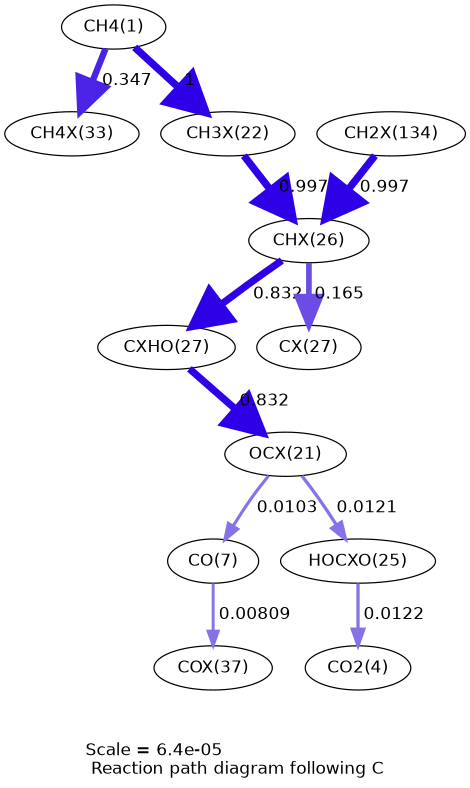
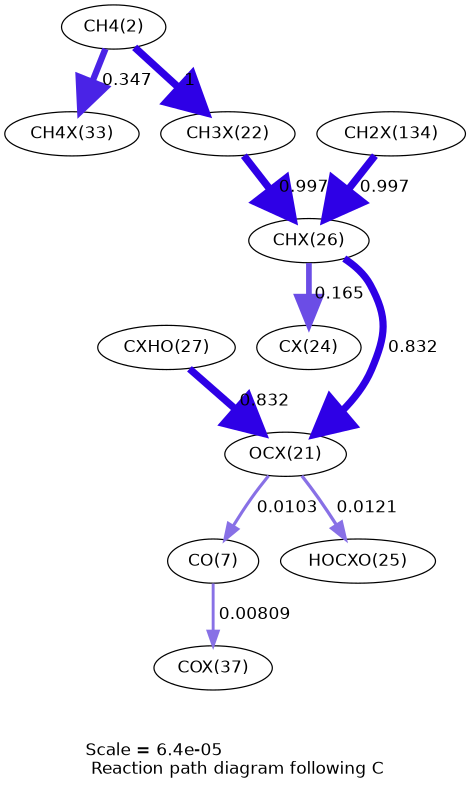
(114, 27) -> (114, 27)
(251, 282) -> (382, 334)
(309, 347) -> (309, 347)
(358, 668) -> none
